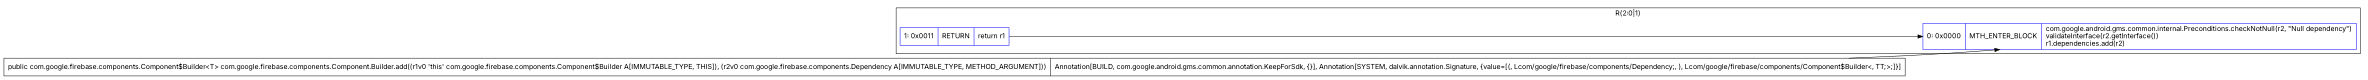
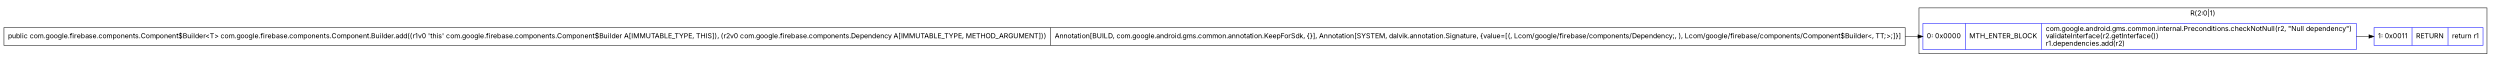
(1464, 36) -> (2363, 36)
